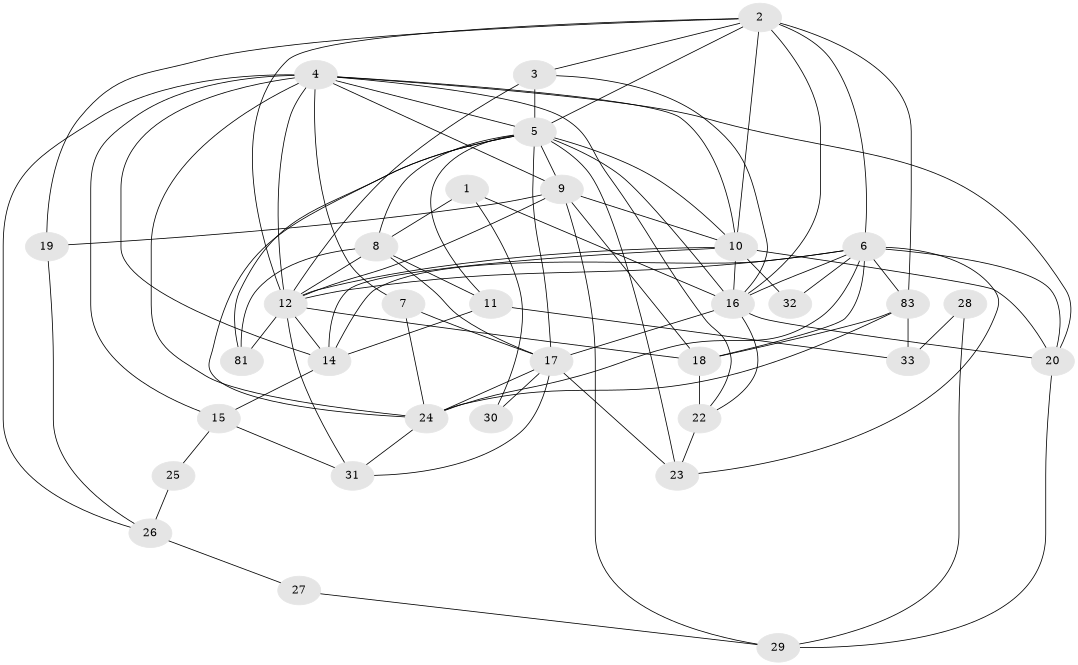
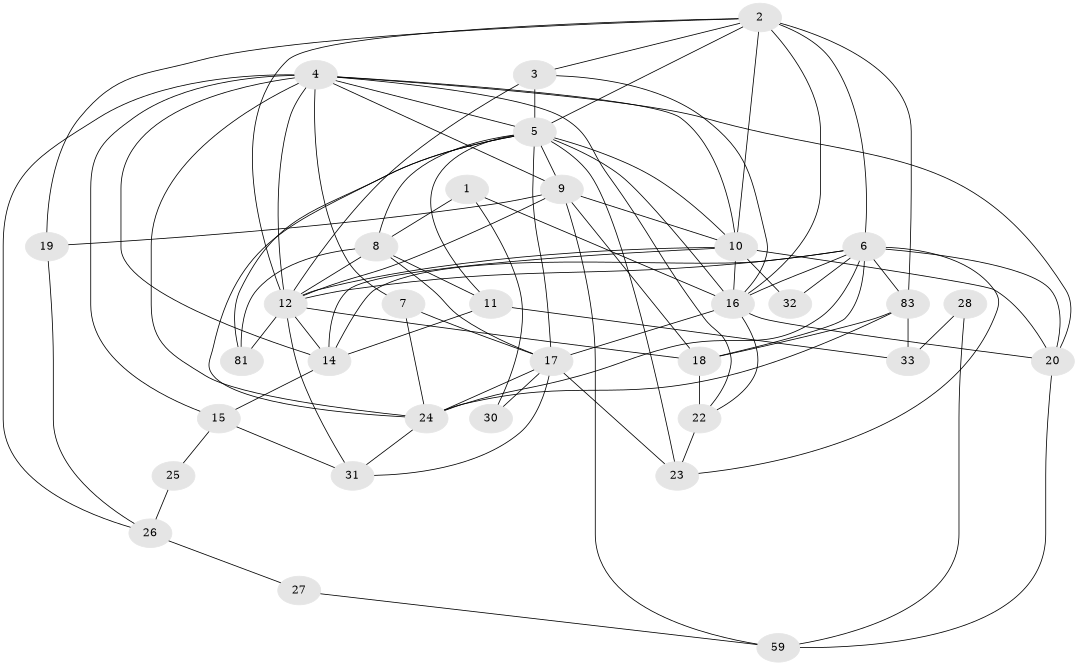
(778, 648) -> (778, 648)
